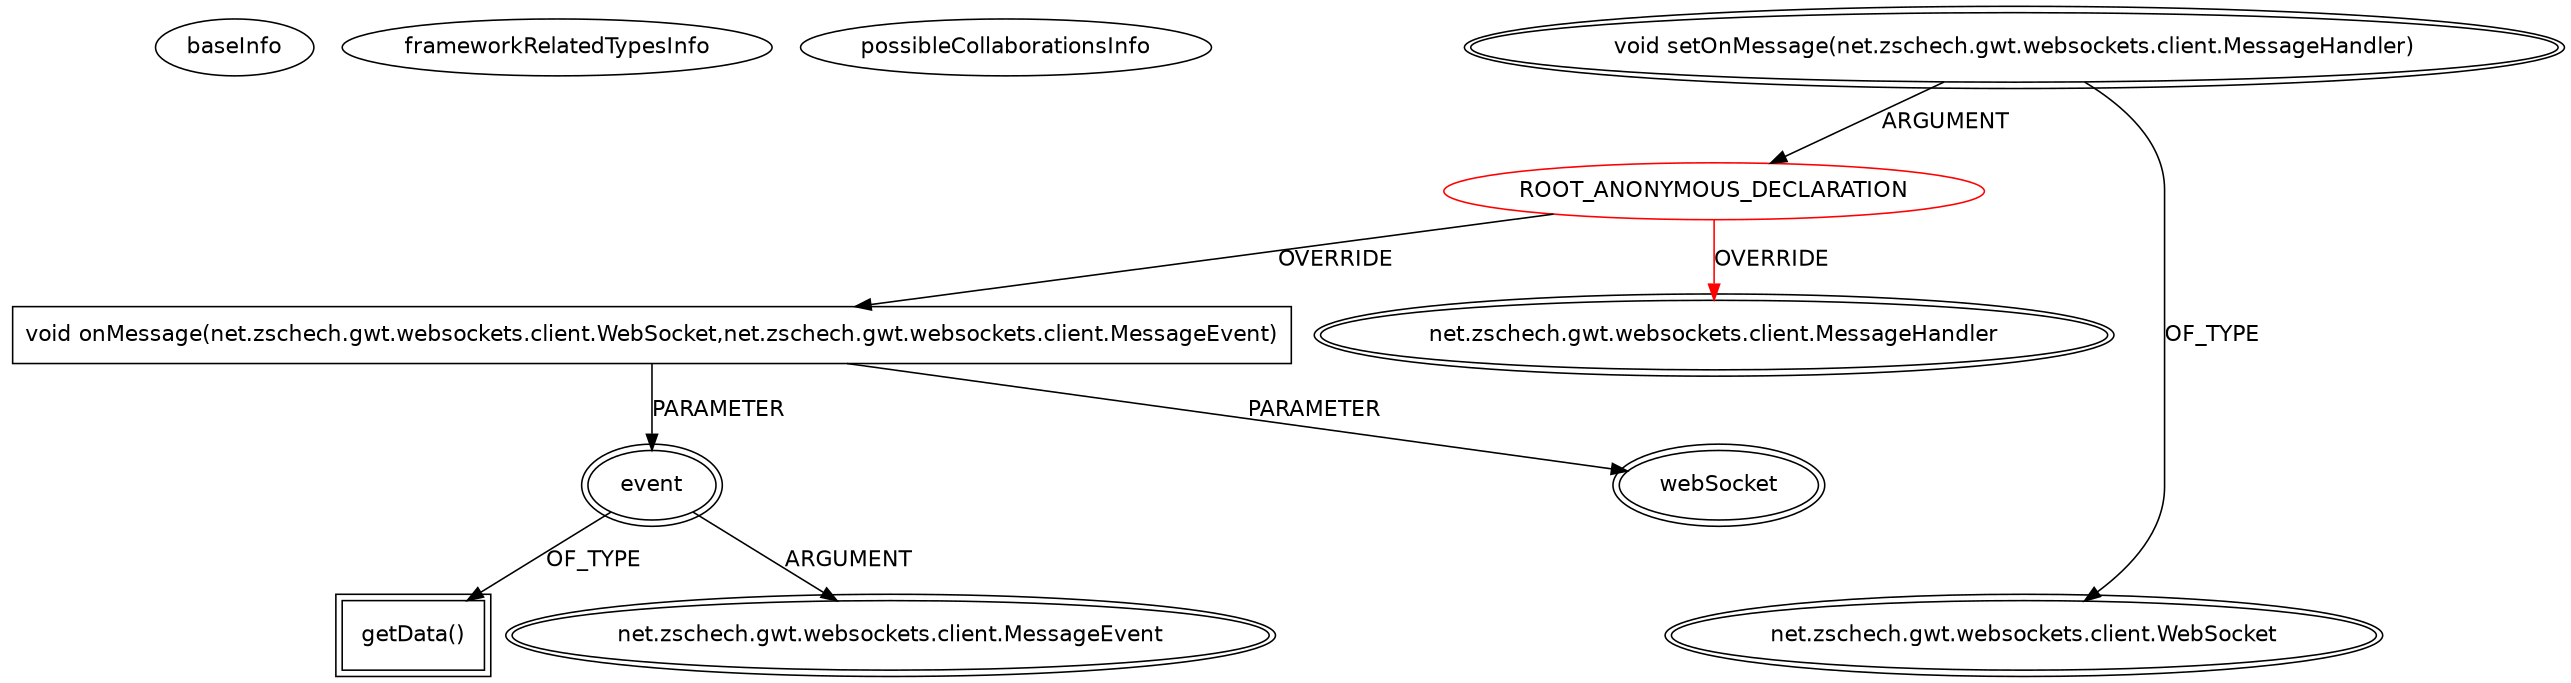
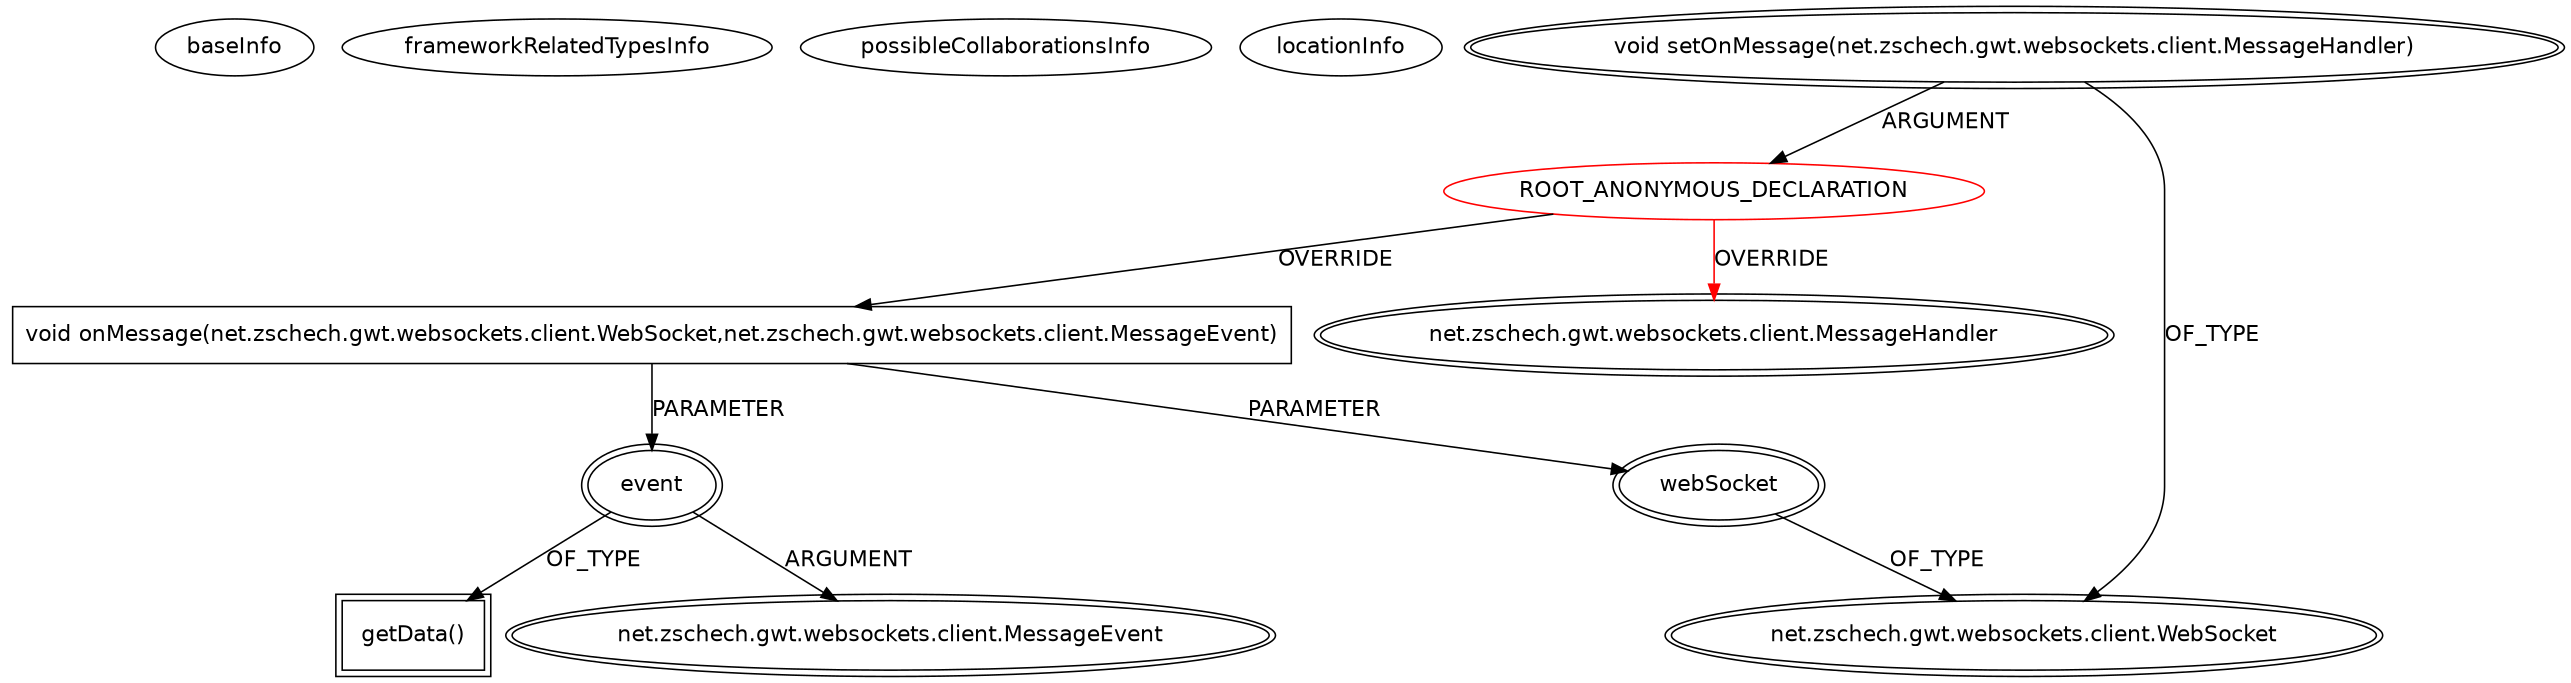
none -> (1341, 47)
none -> (1858, 554)
